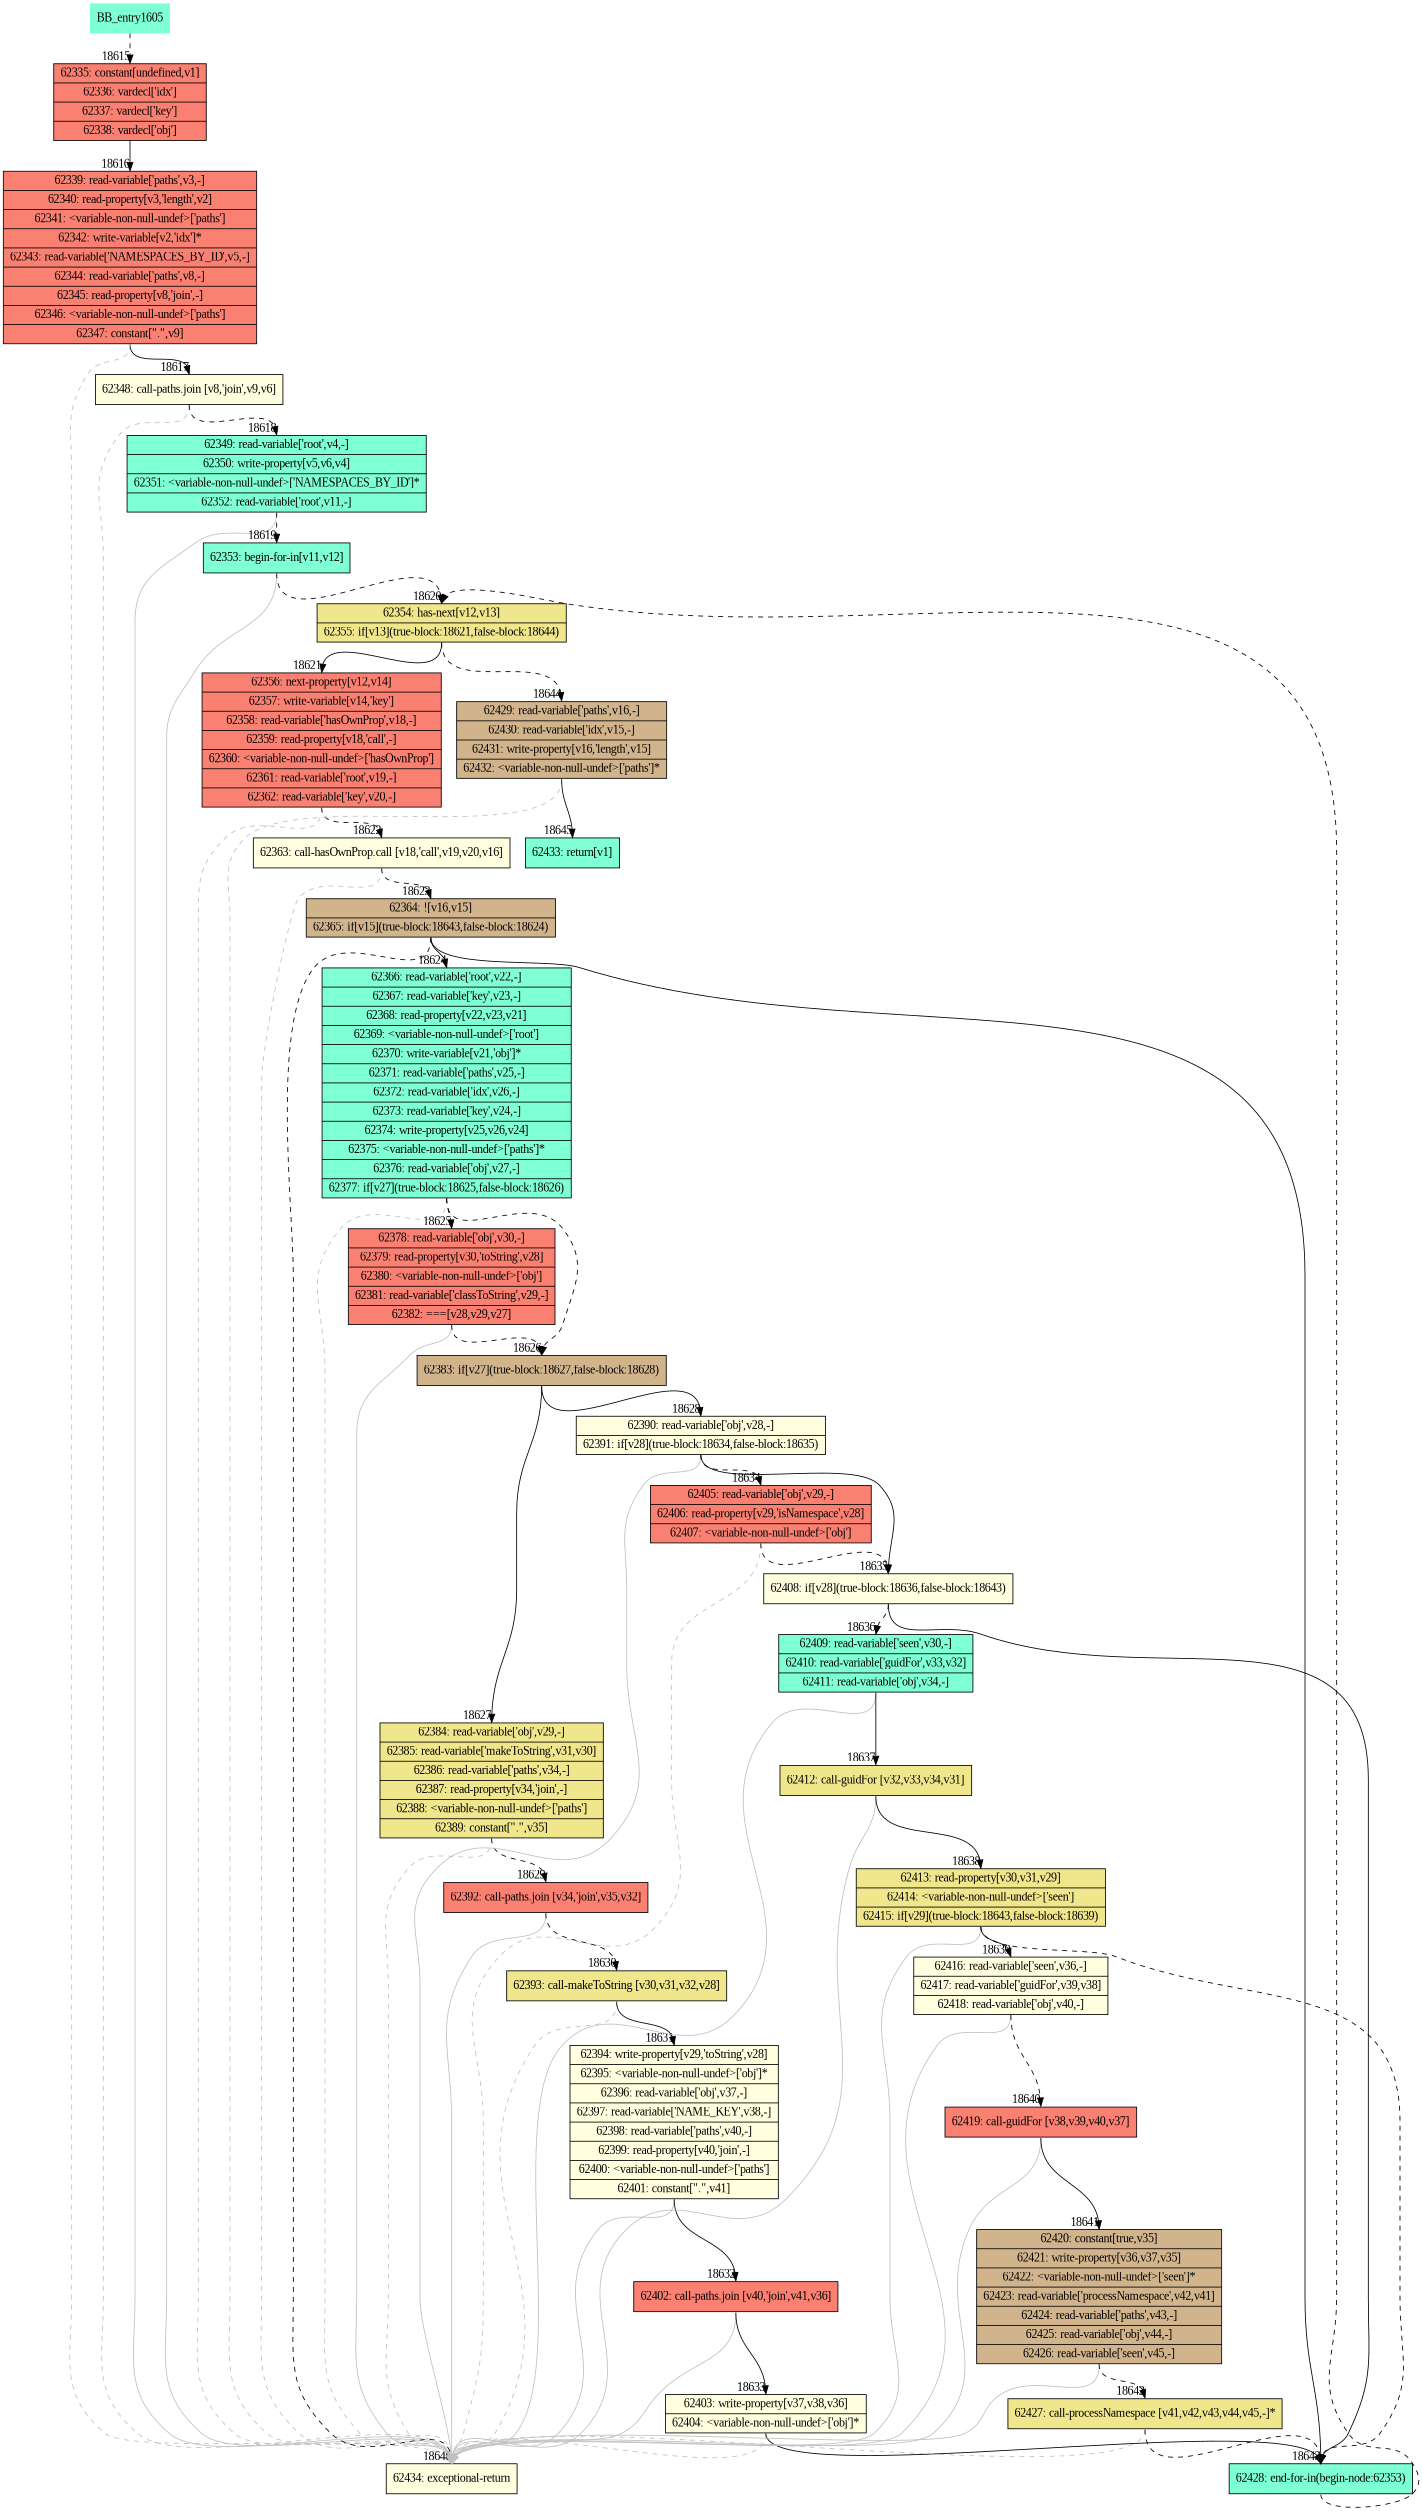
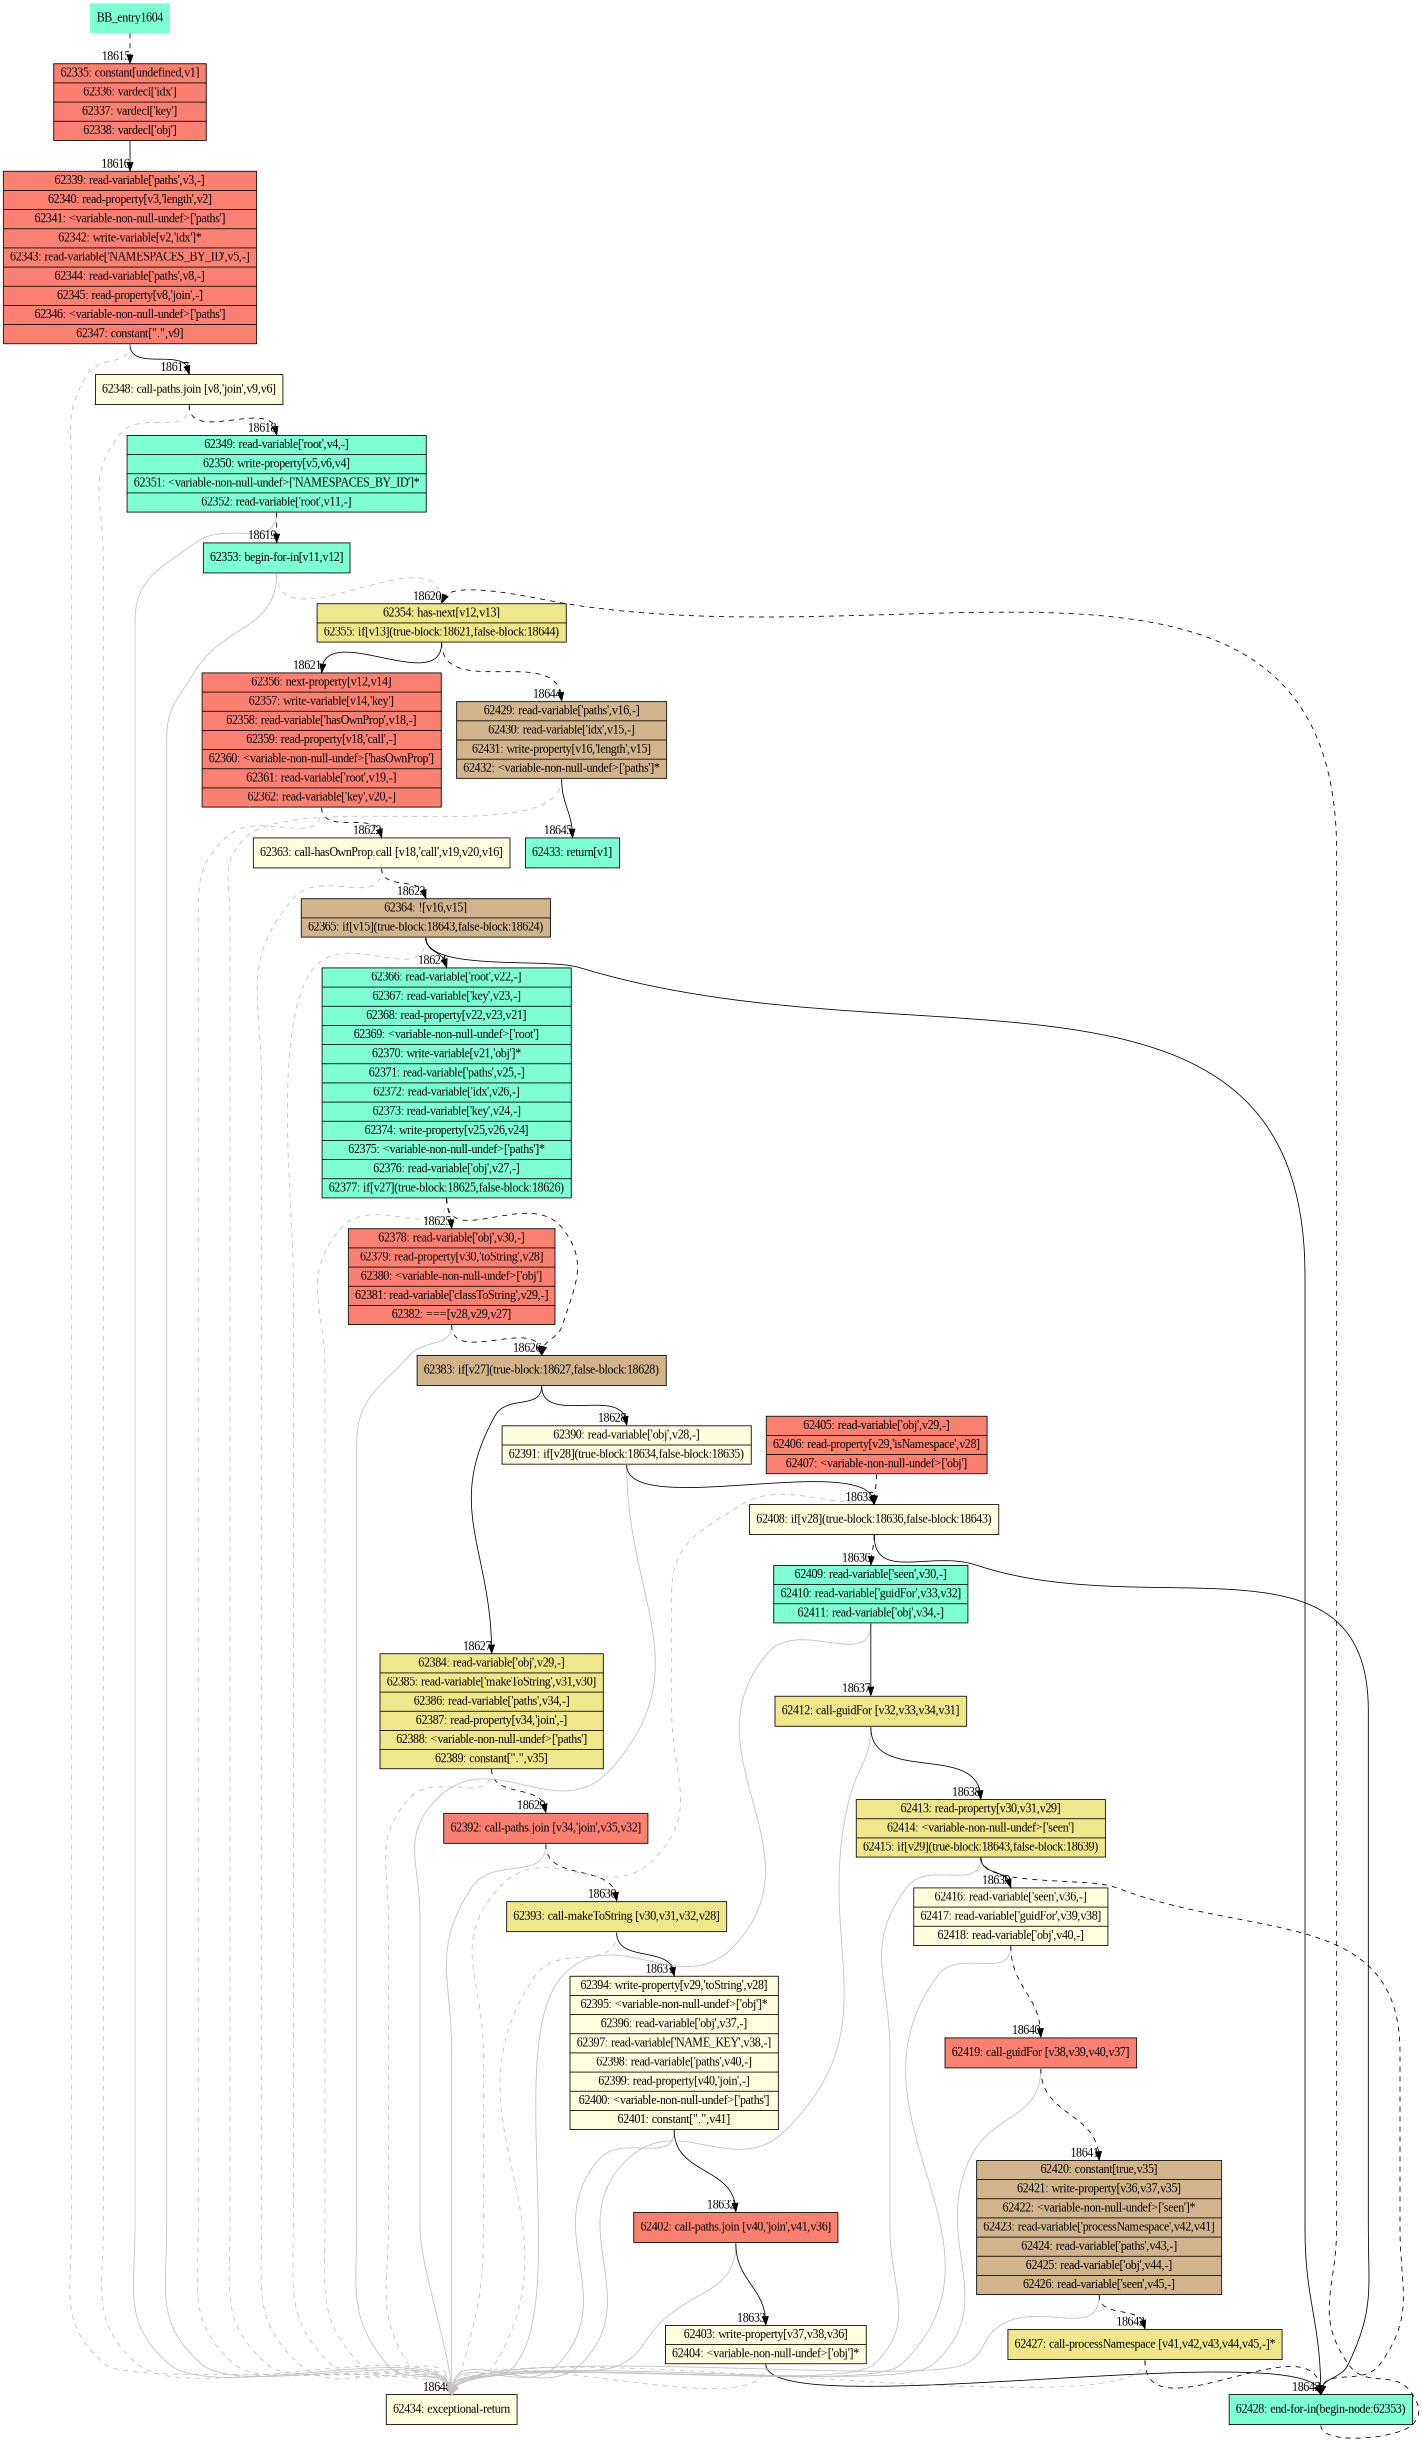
(130, 18) -> (130, 18)
(355, 589) -> (355, 589)
(727, 1470) -> none
(293, 1701) -> (293, 1670)
(1067, 2181) -> (1067, 2112)
